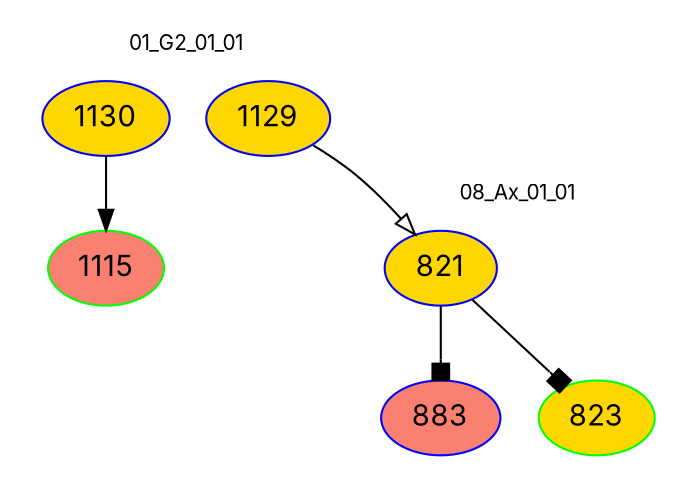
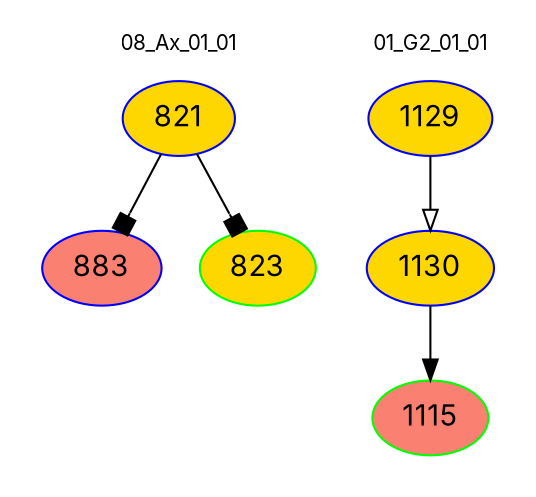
(377, 194) -> (430, 183)
